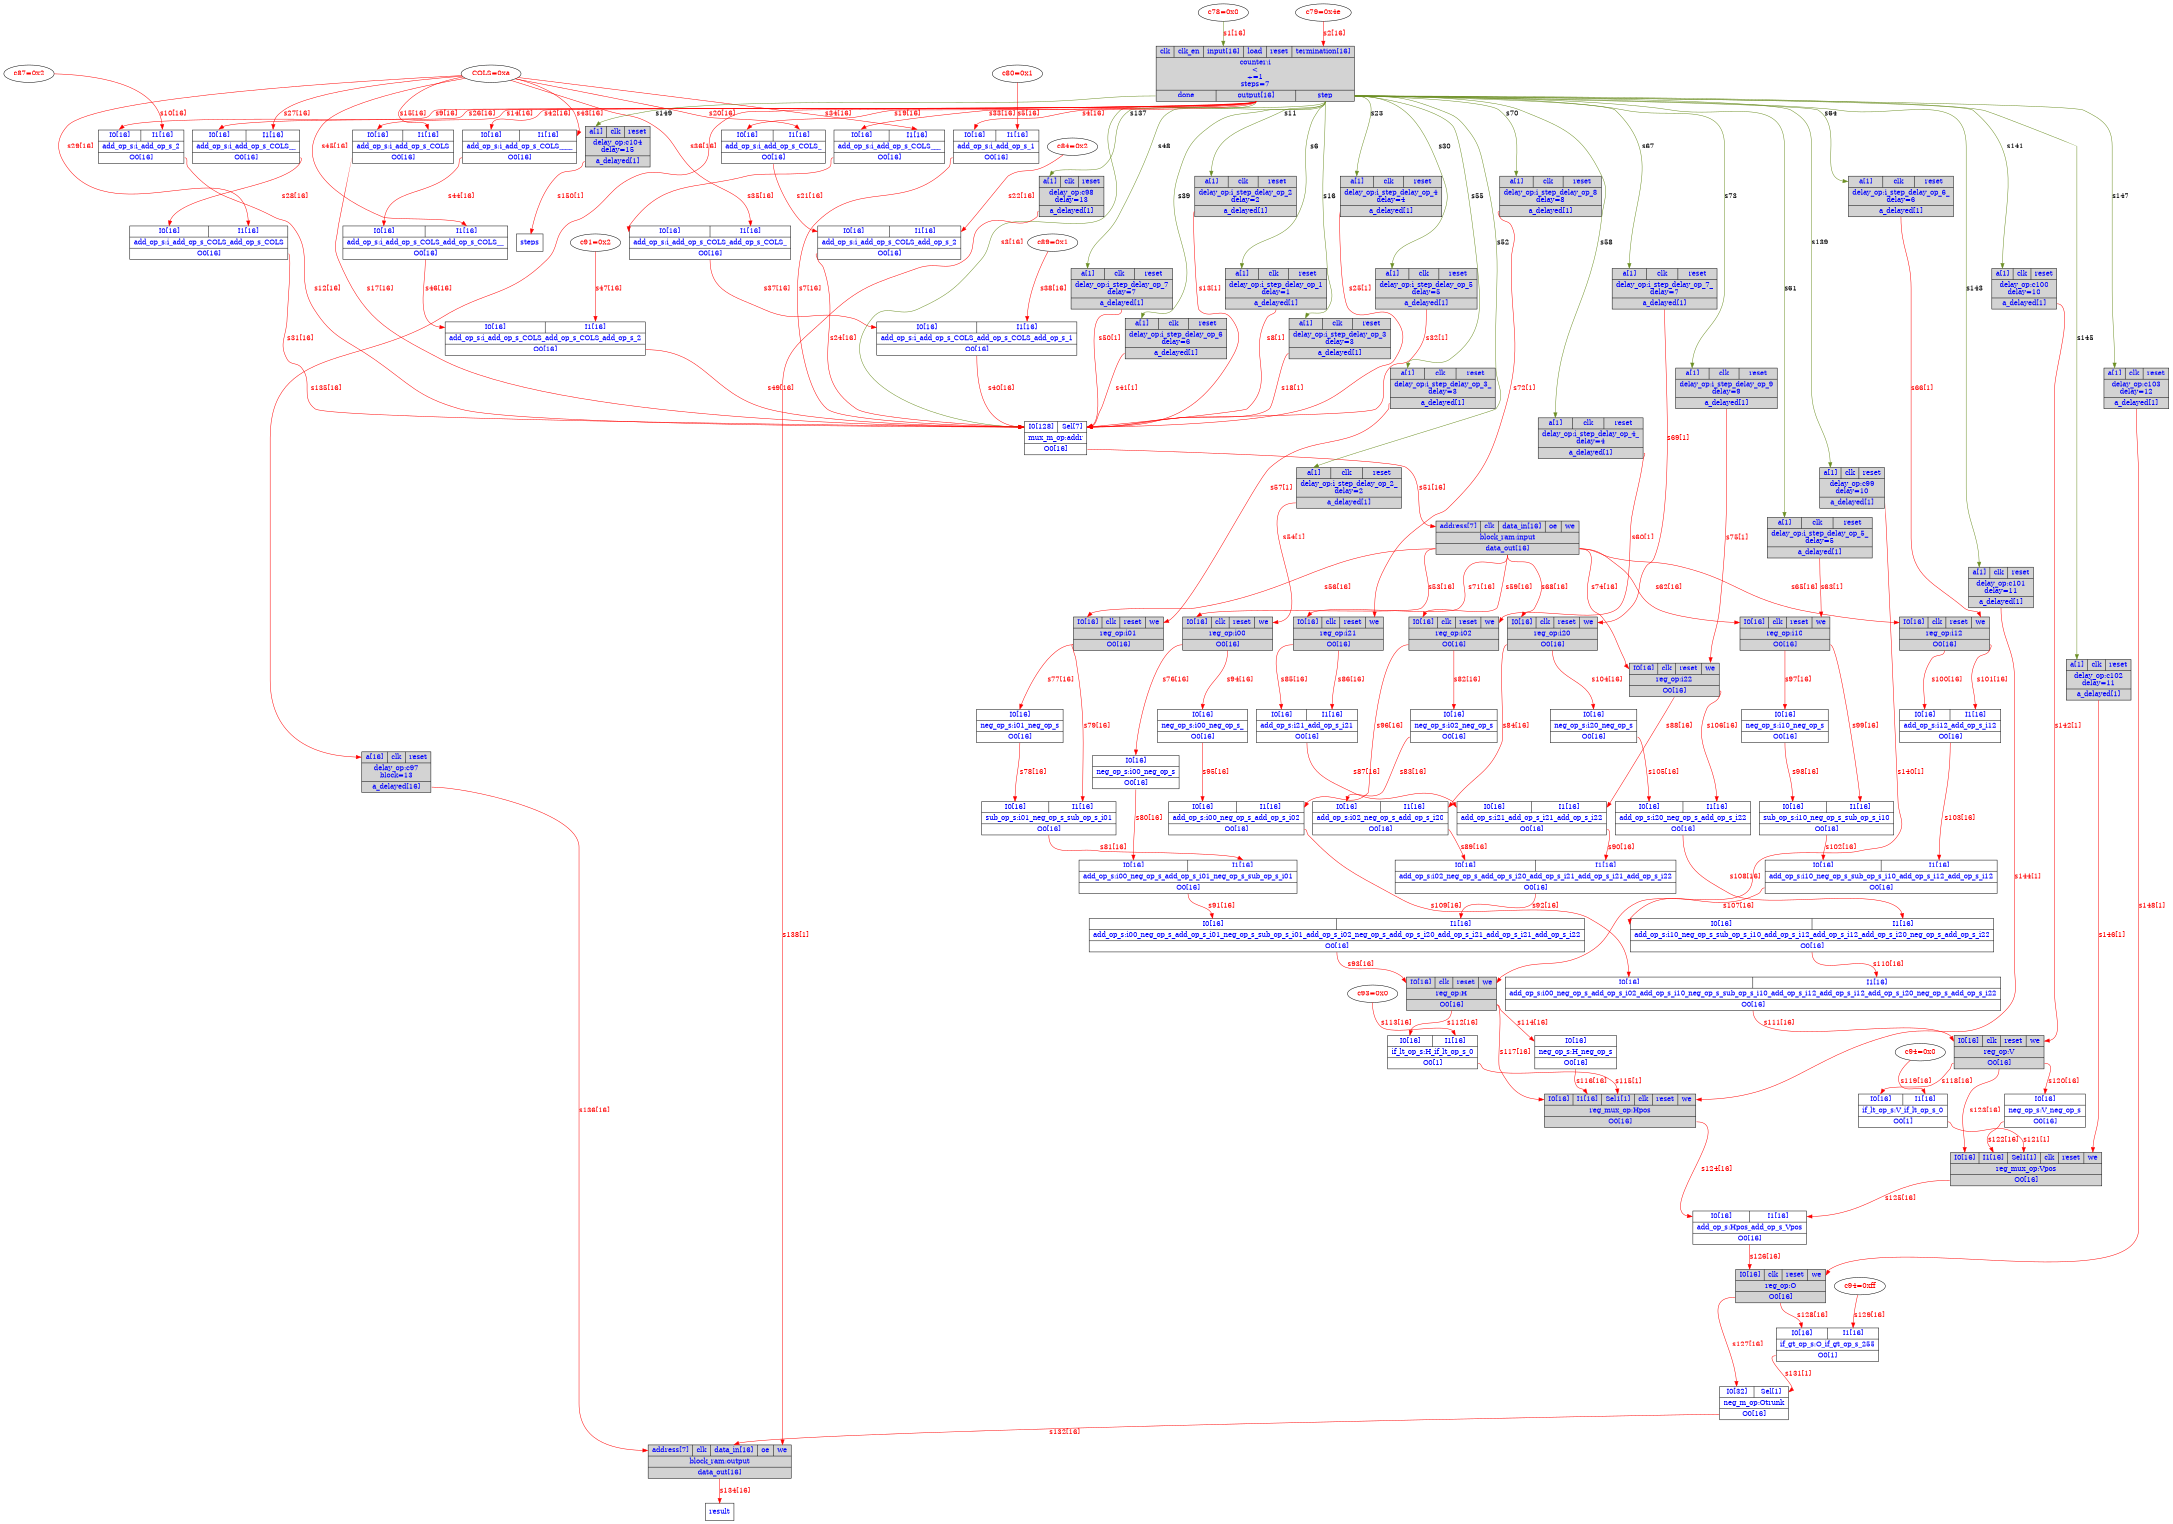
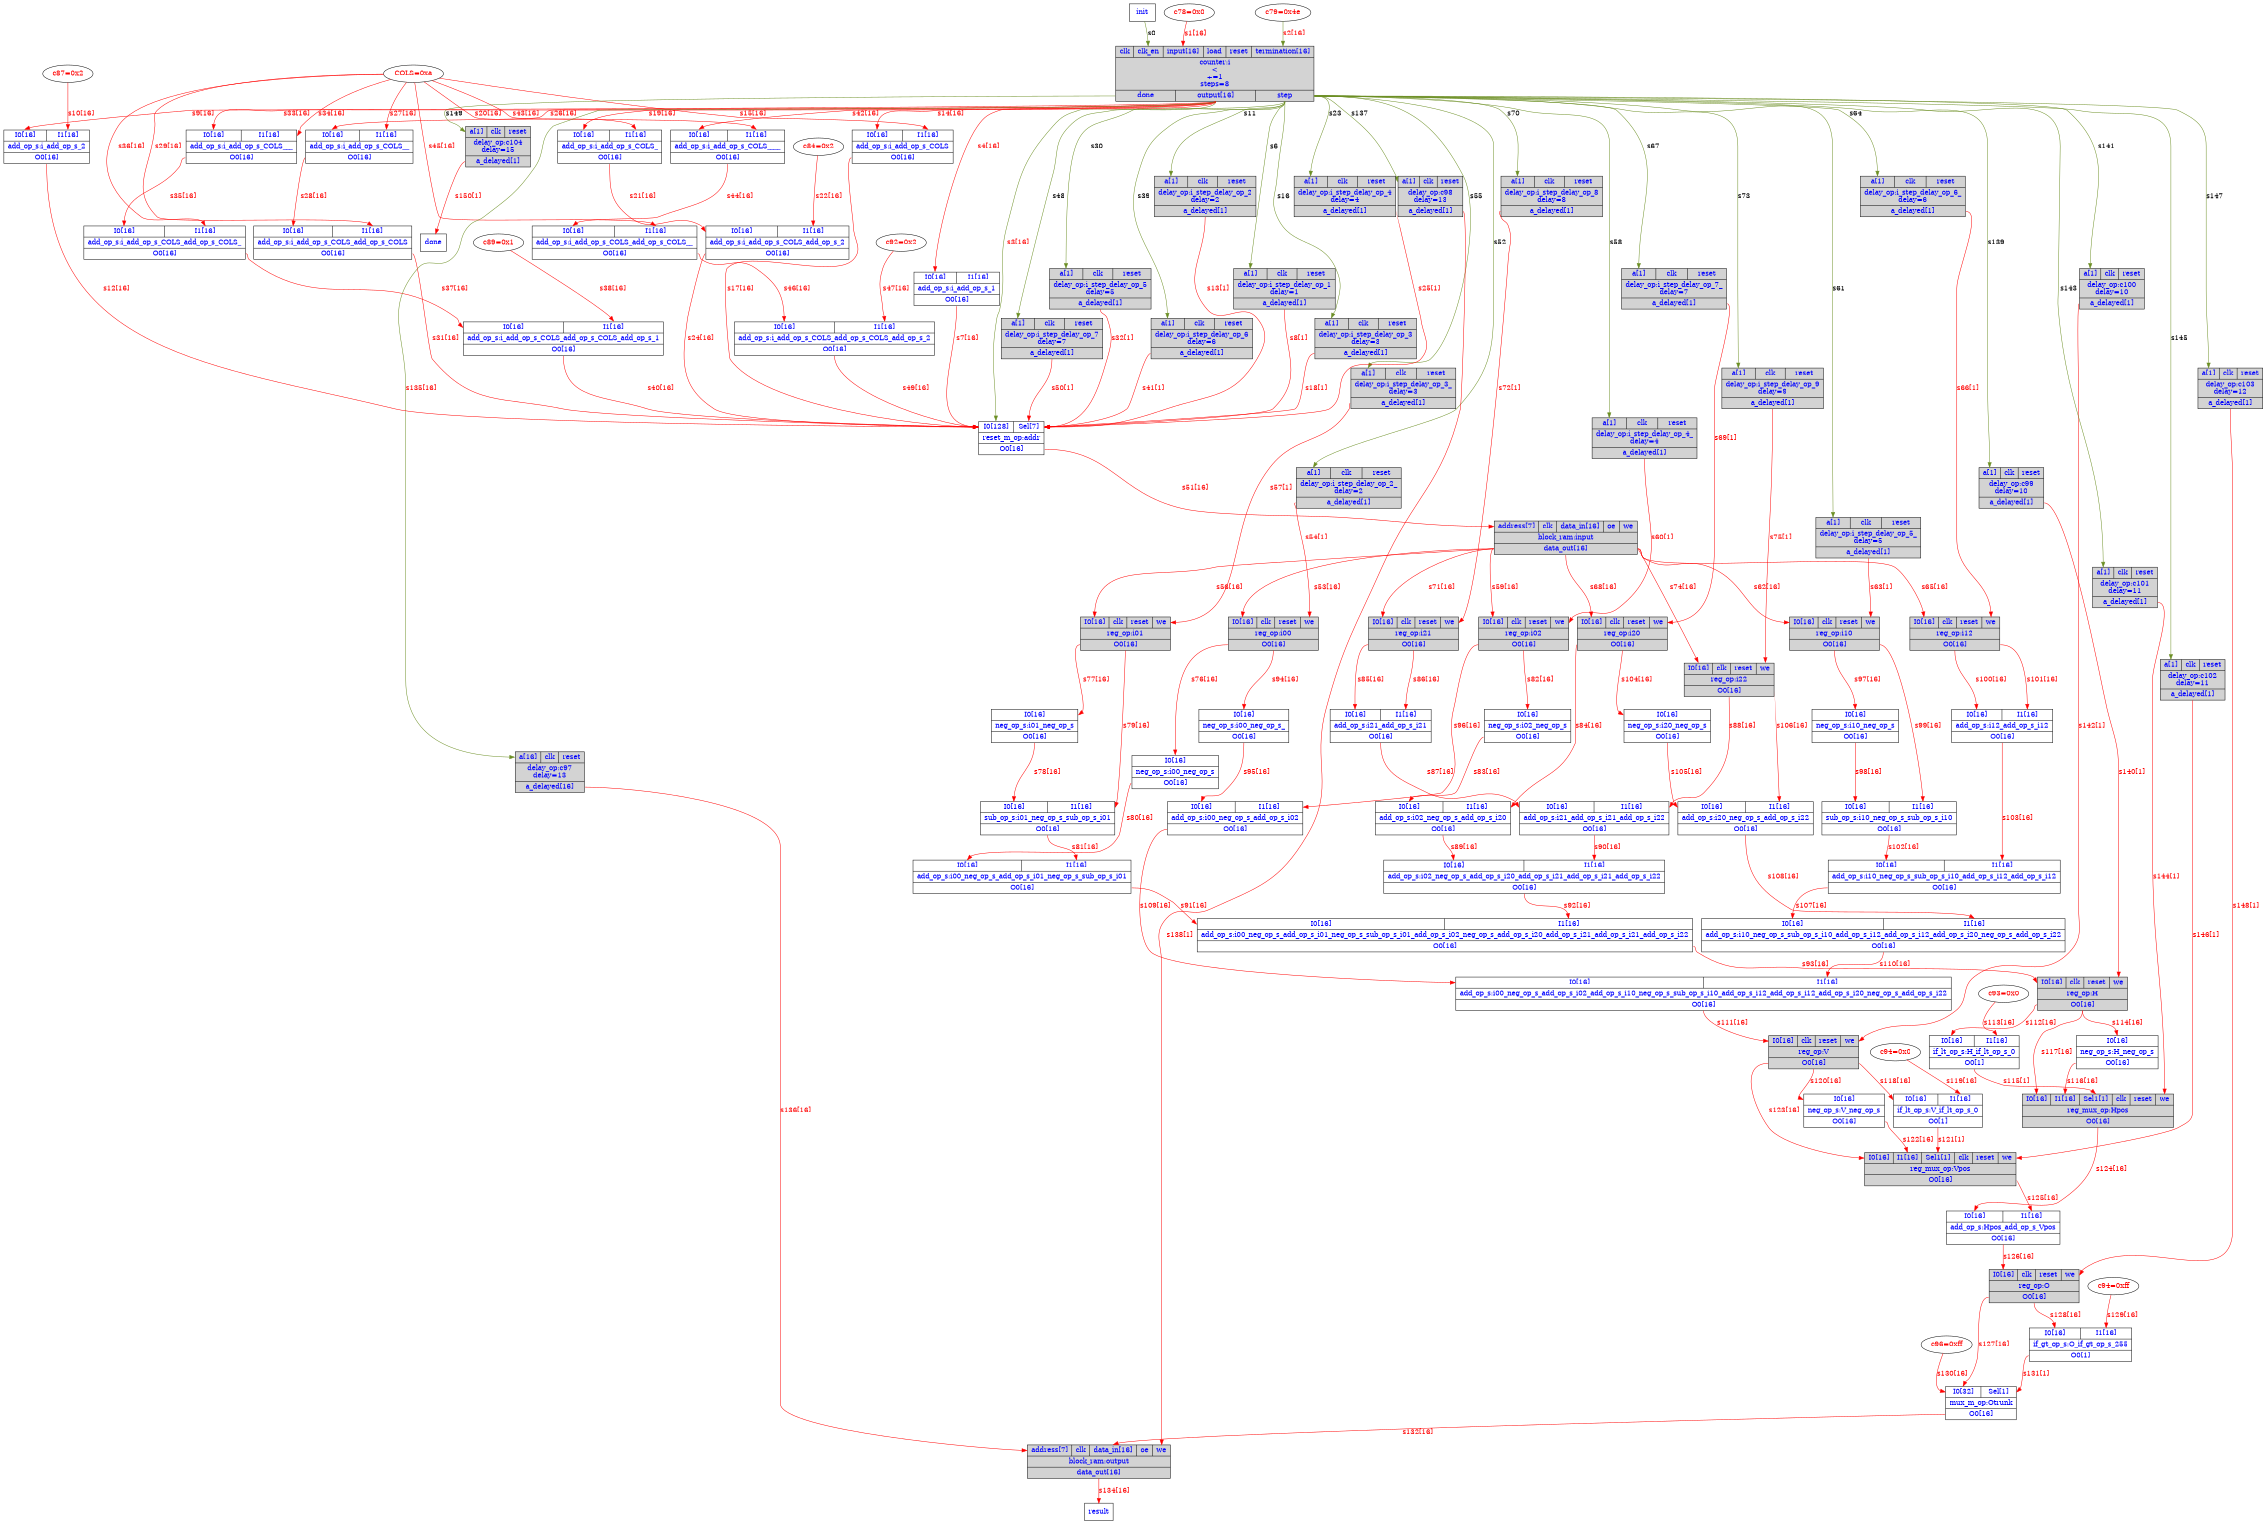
none -> (1142, 13)
(1223, 31) -> (1185, 31)
(1323, 31) -> (1283, 31)
(1017, 74) -> none
(1255, 84) -> (1215, 84)
(561, 232) -> (530, 174)
(530, 243) -> (433, 243)
(595, 243) -> (901, 243)
(1056, 438) -> (1011, 438)
(396, 776) -> (550, 776)
none -> (1947, 1345)
(1754, 1403) -> (1981, 1403)
